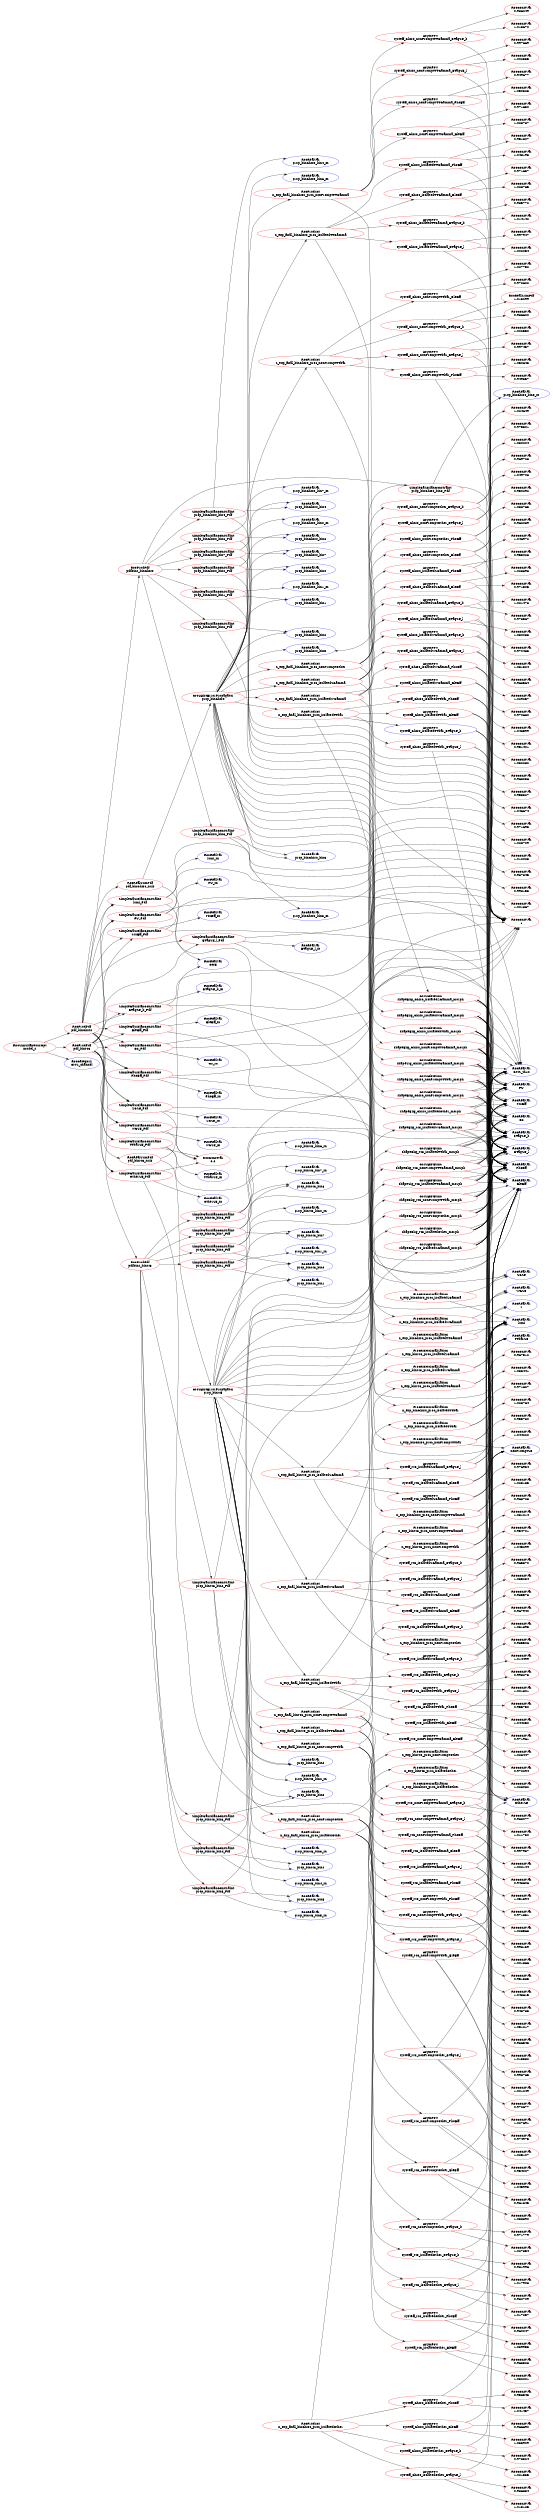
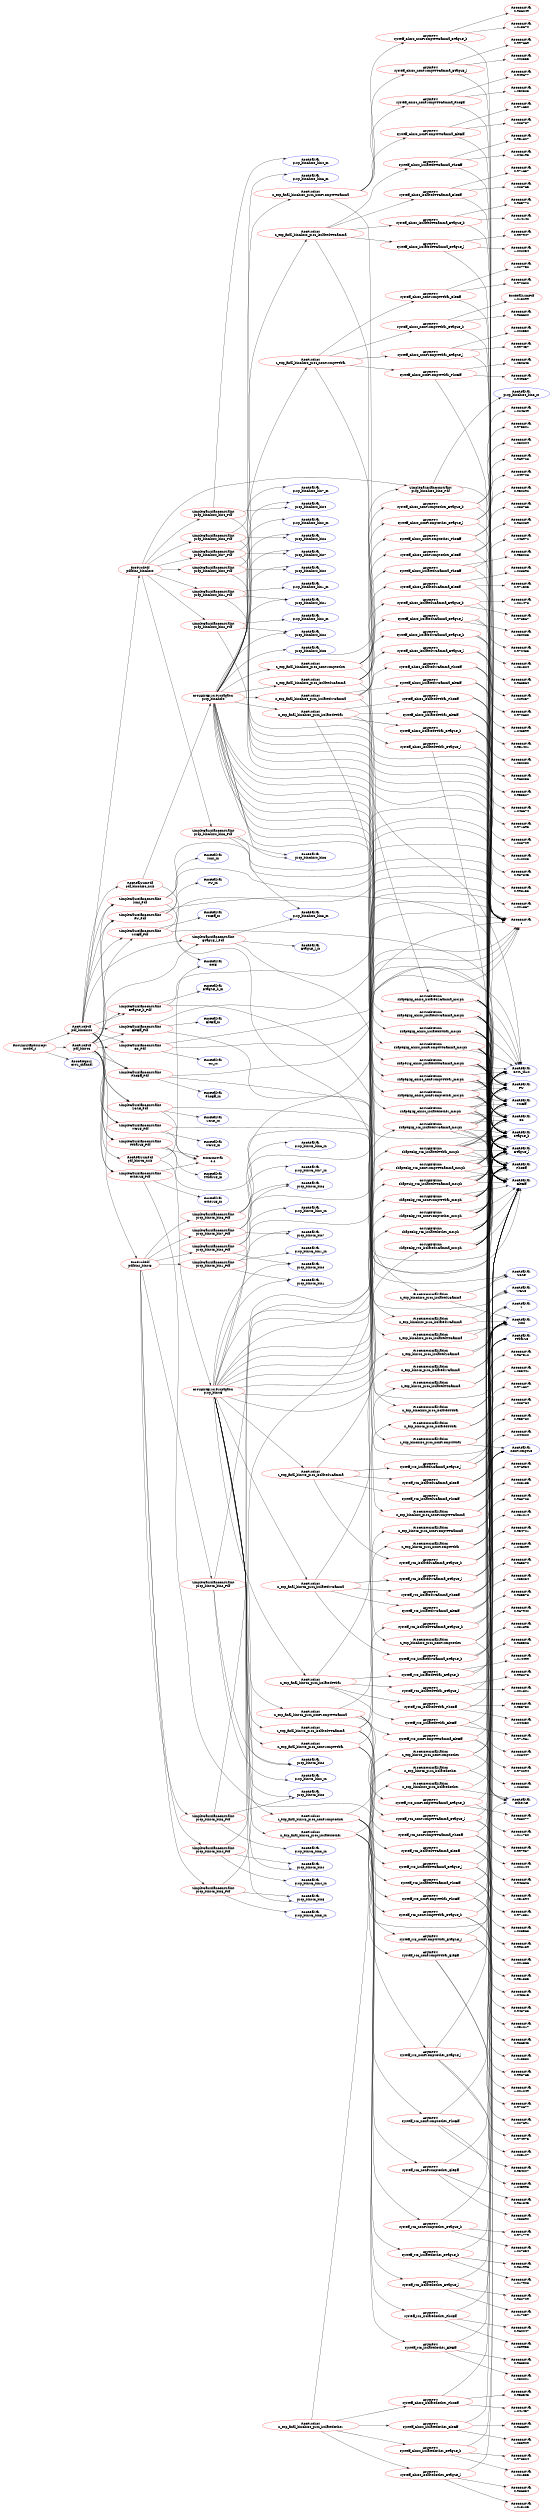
(373, 577) -> (373, 587)
none -> (311, 618)
(431, 730) -> (431, 730)
none -> (490, 837)
(379, 855) -> (261, 927)
(372, 1850) -> (370, 1916)
